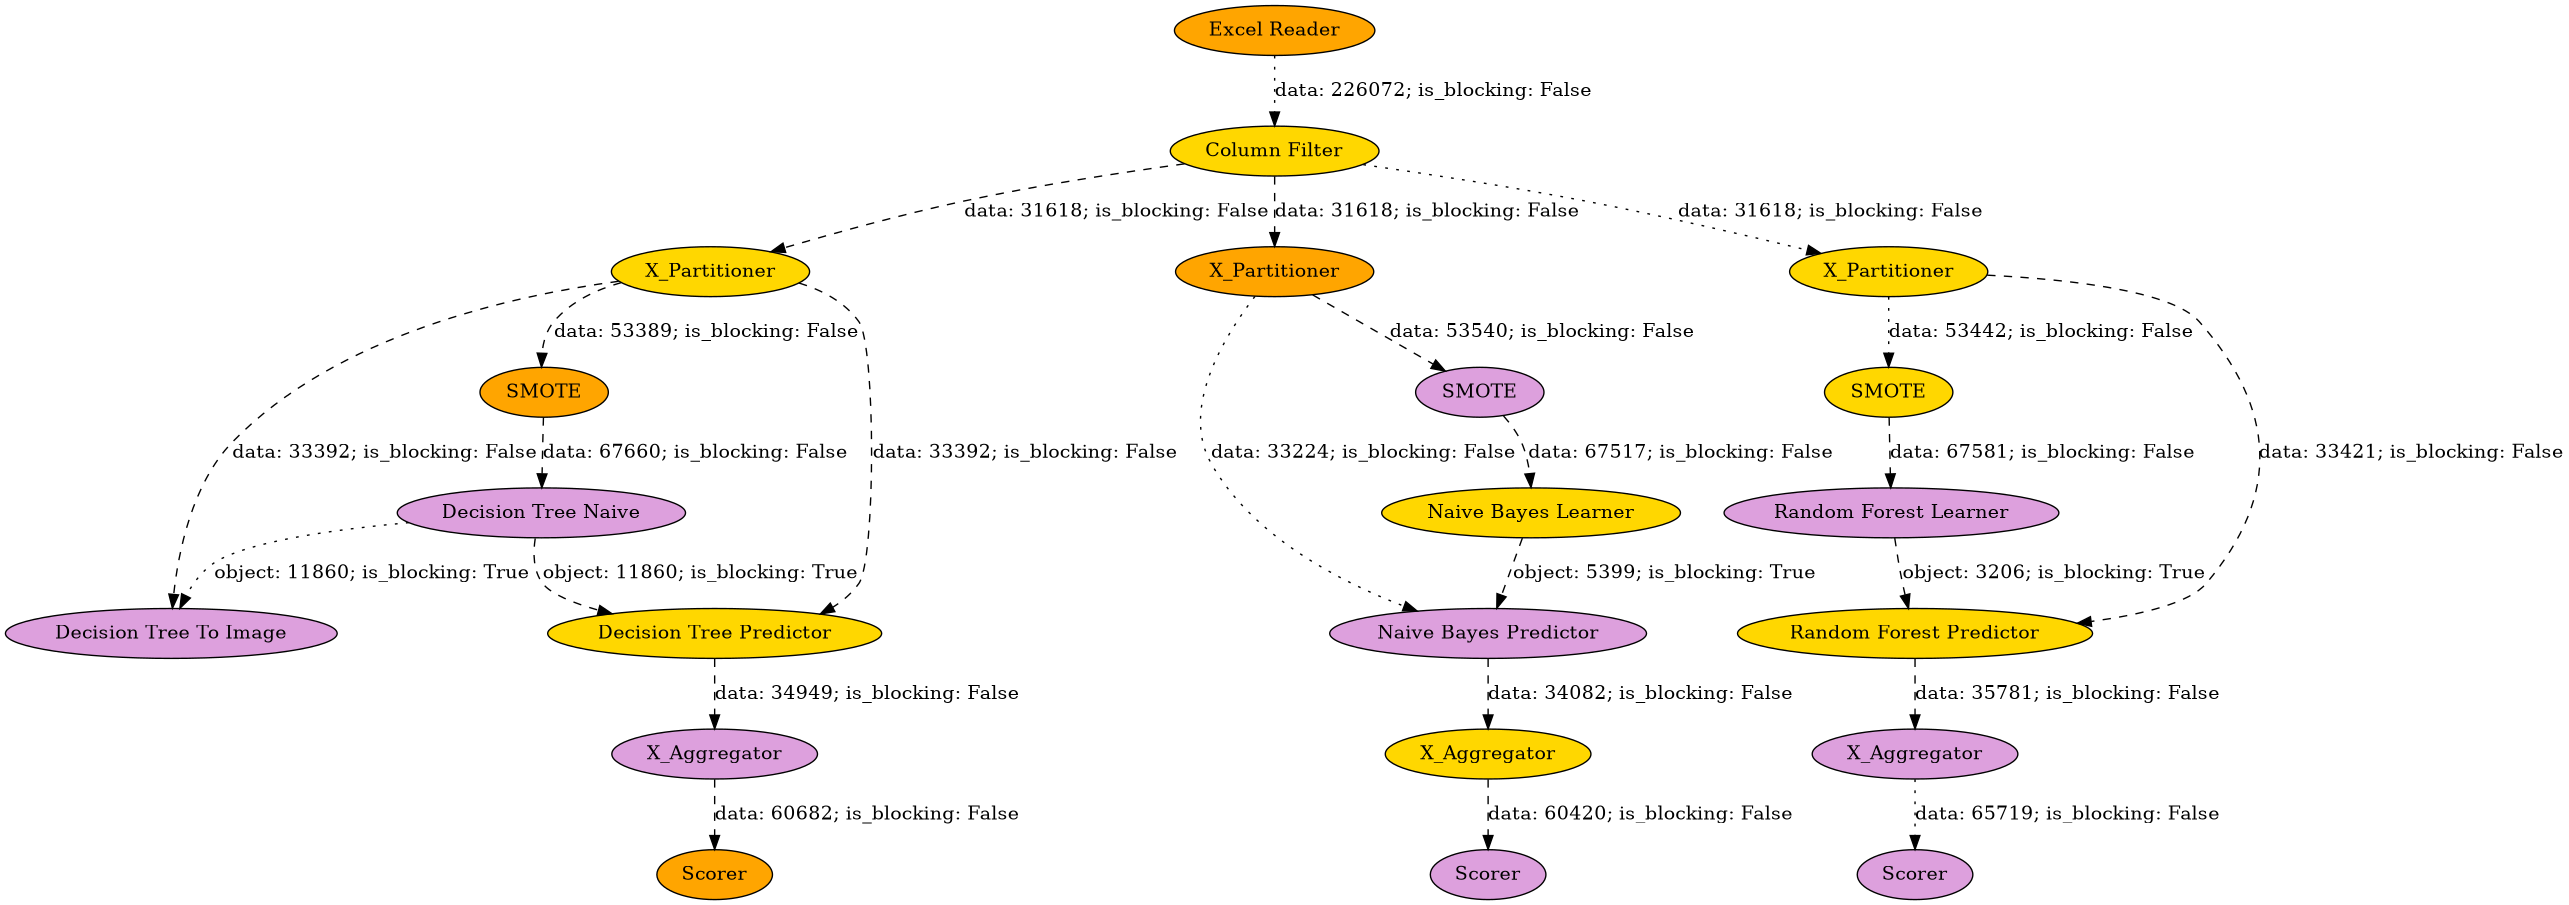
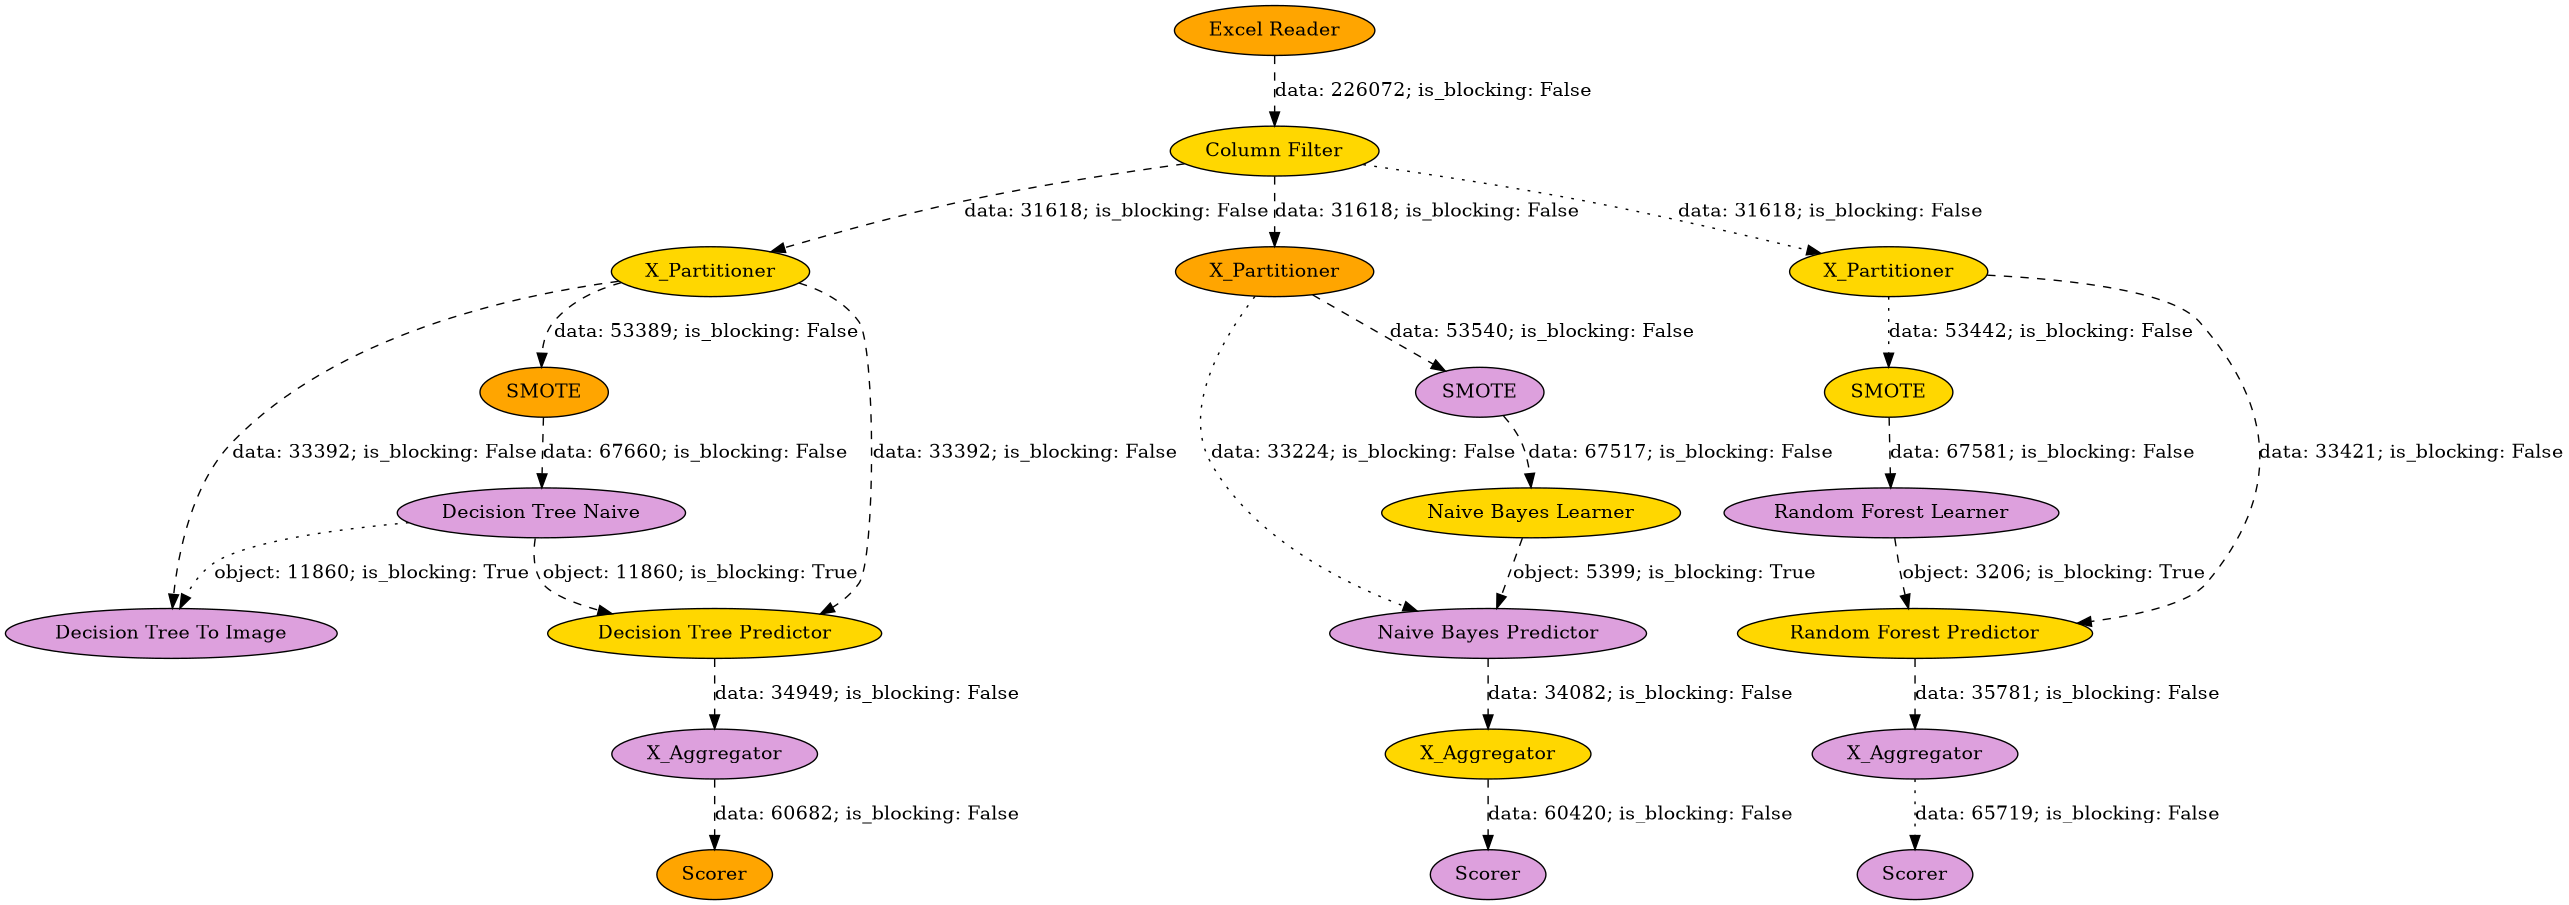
(1275, 84) -> (1275, 84)
